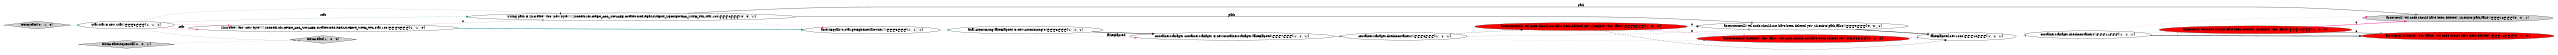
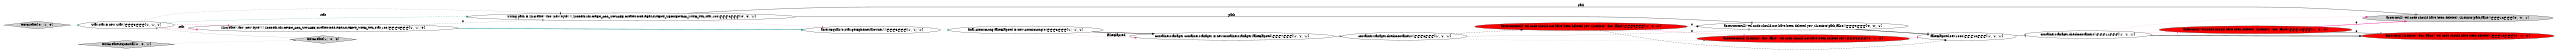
(2020, 36) -> (2020, 36)
(219, 38) -> (230, 35)
